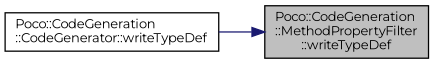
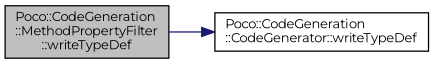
(235, 32) -> (185, 32)
